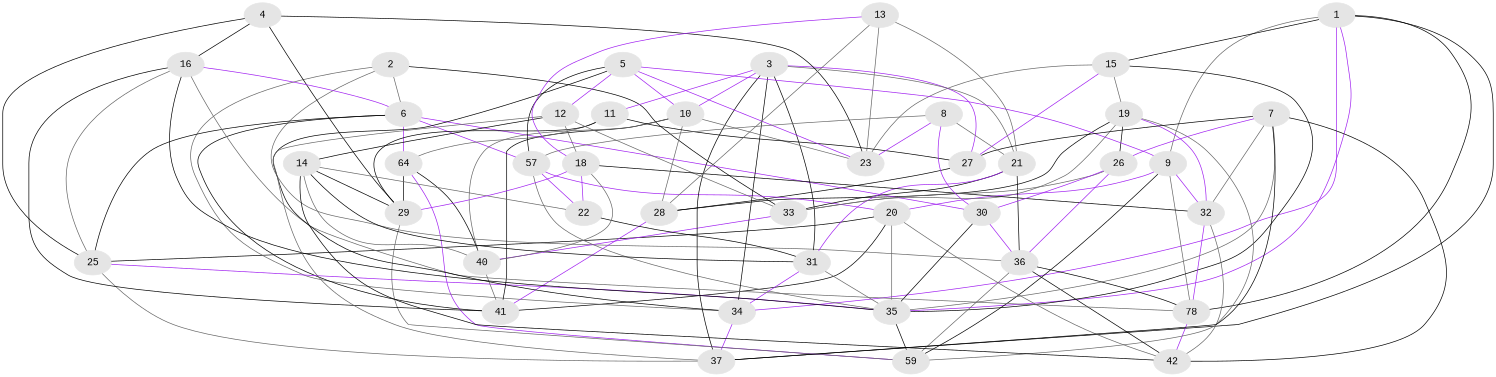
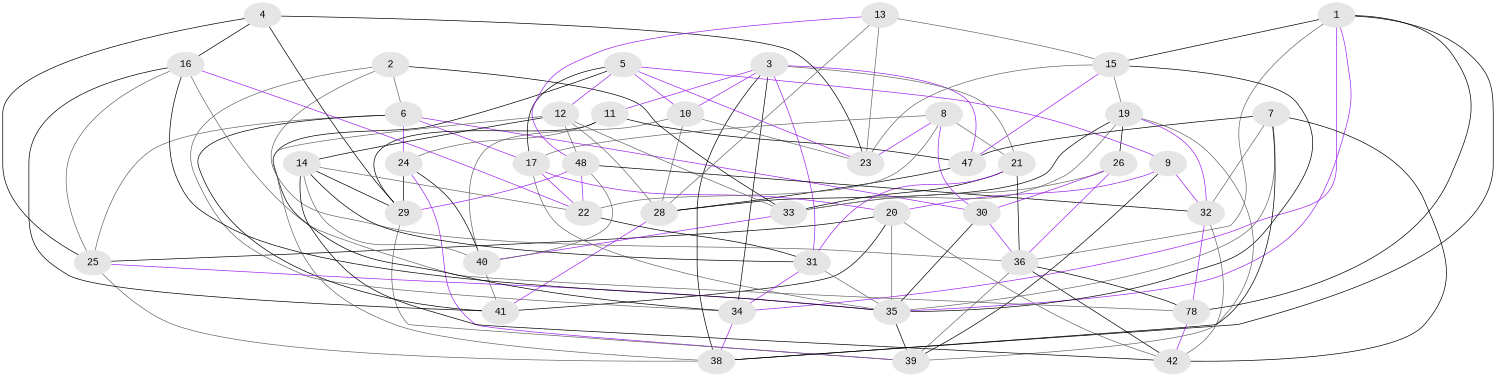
(1219, 56) -> (1246, 197)
(974, 71) -> (997, 37)
(283, 80) -> (359, 126)
(209, 132) -> (209, 132)
(1193, 135) -> none
(514, 146) -> none
none -> (614, 160)
(804, 161) -> (804, 161)
(404, 164) -> (404, 164)
(531, 164) -> (531, 164)
(581, 164) -> (581, 164)
(967, 164) -> (967, 164)
none -> (781, 194)
(1180, 238) -> none
(716, 362) -> (716, 362)
(911, 362) -> (911, 362)
